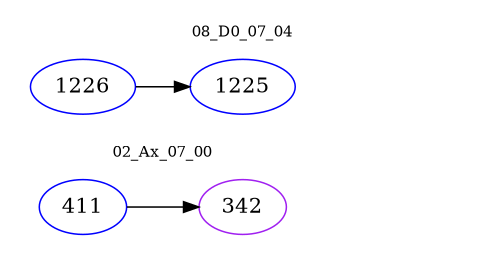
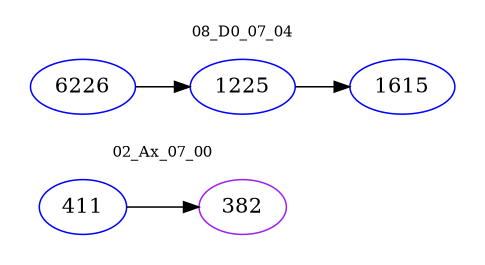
(83, 87) -> (83, 87)
none -> (402, 87)
(243, 207) -> (243, 207)
